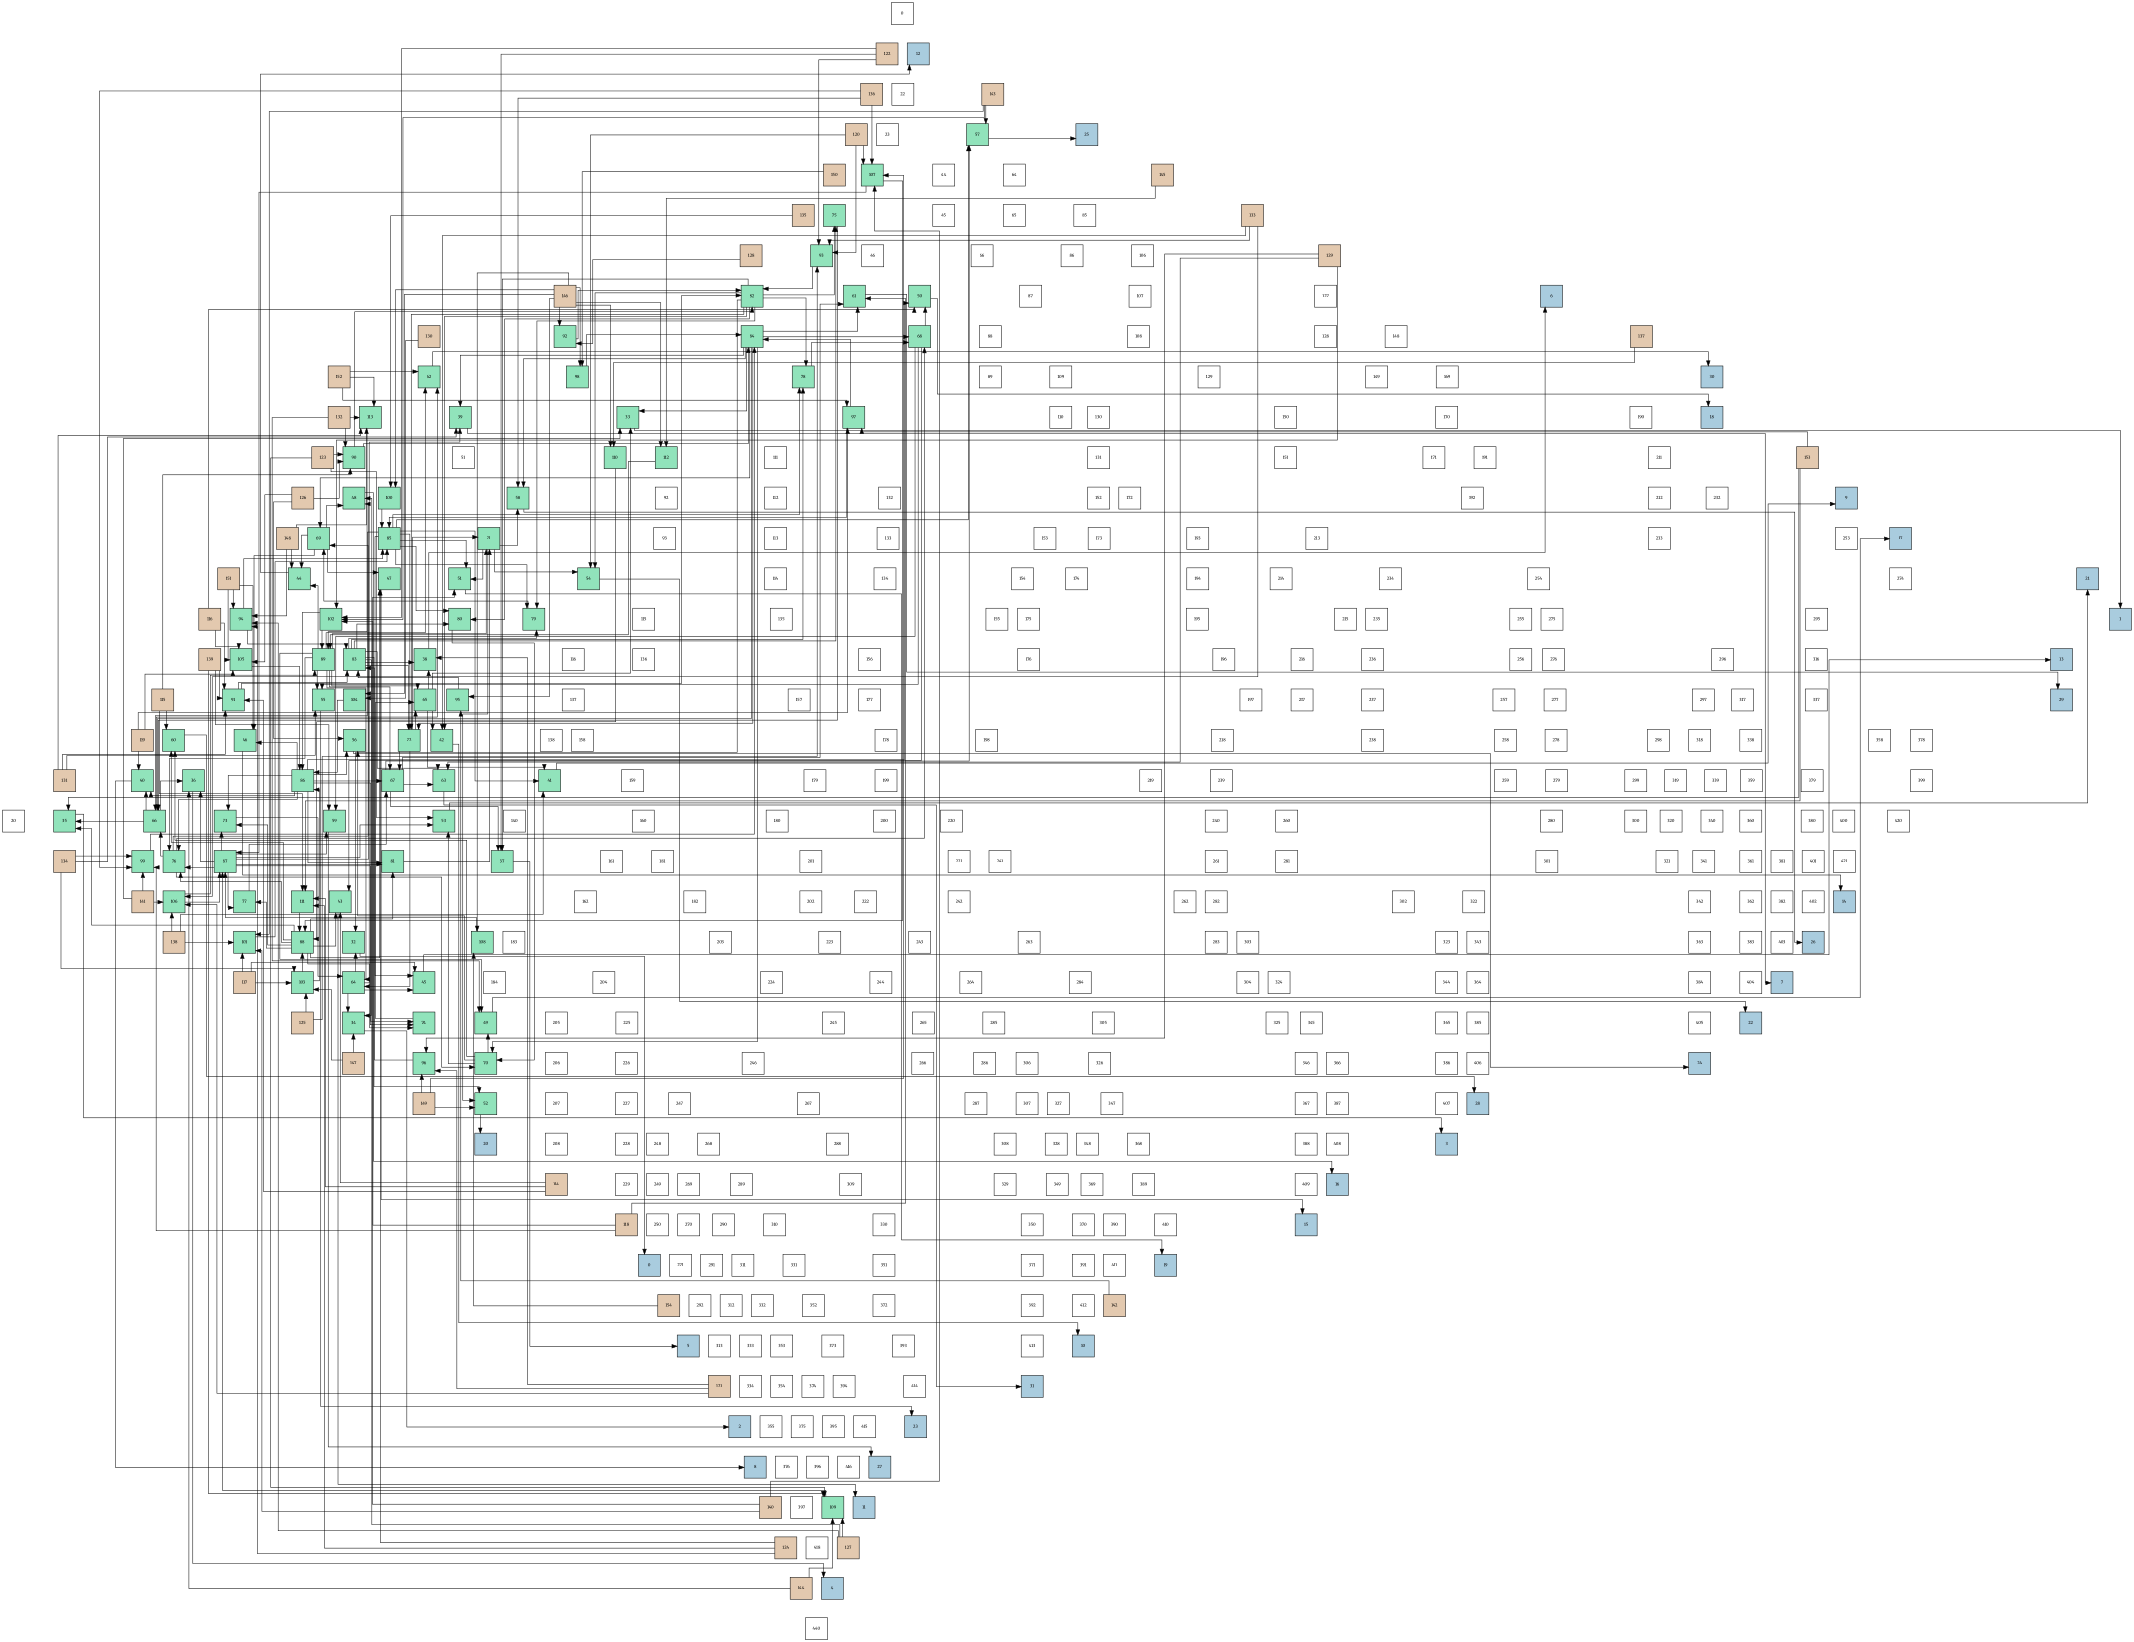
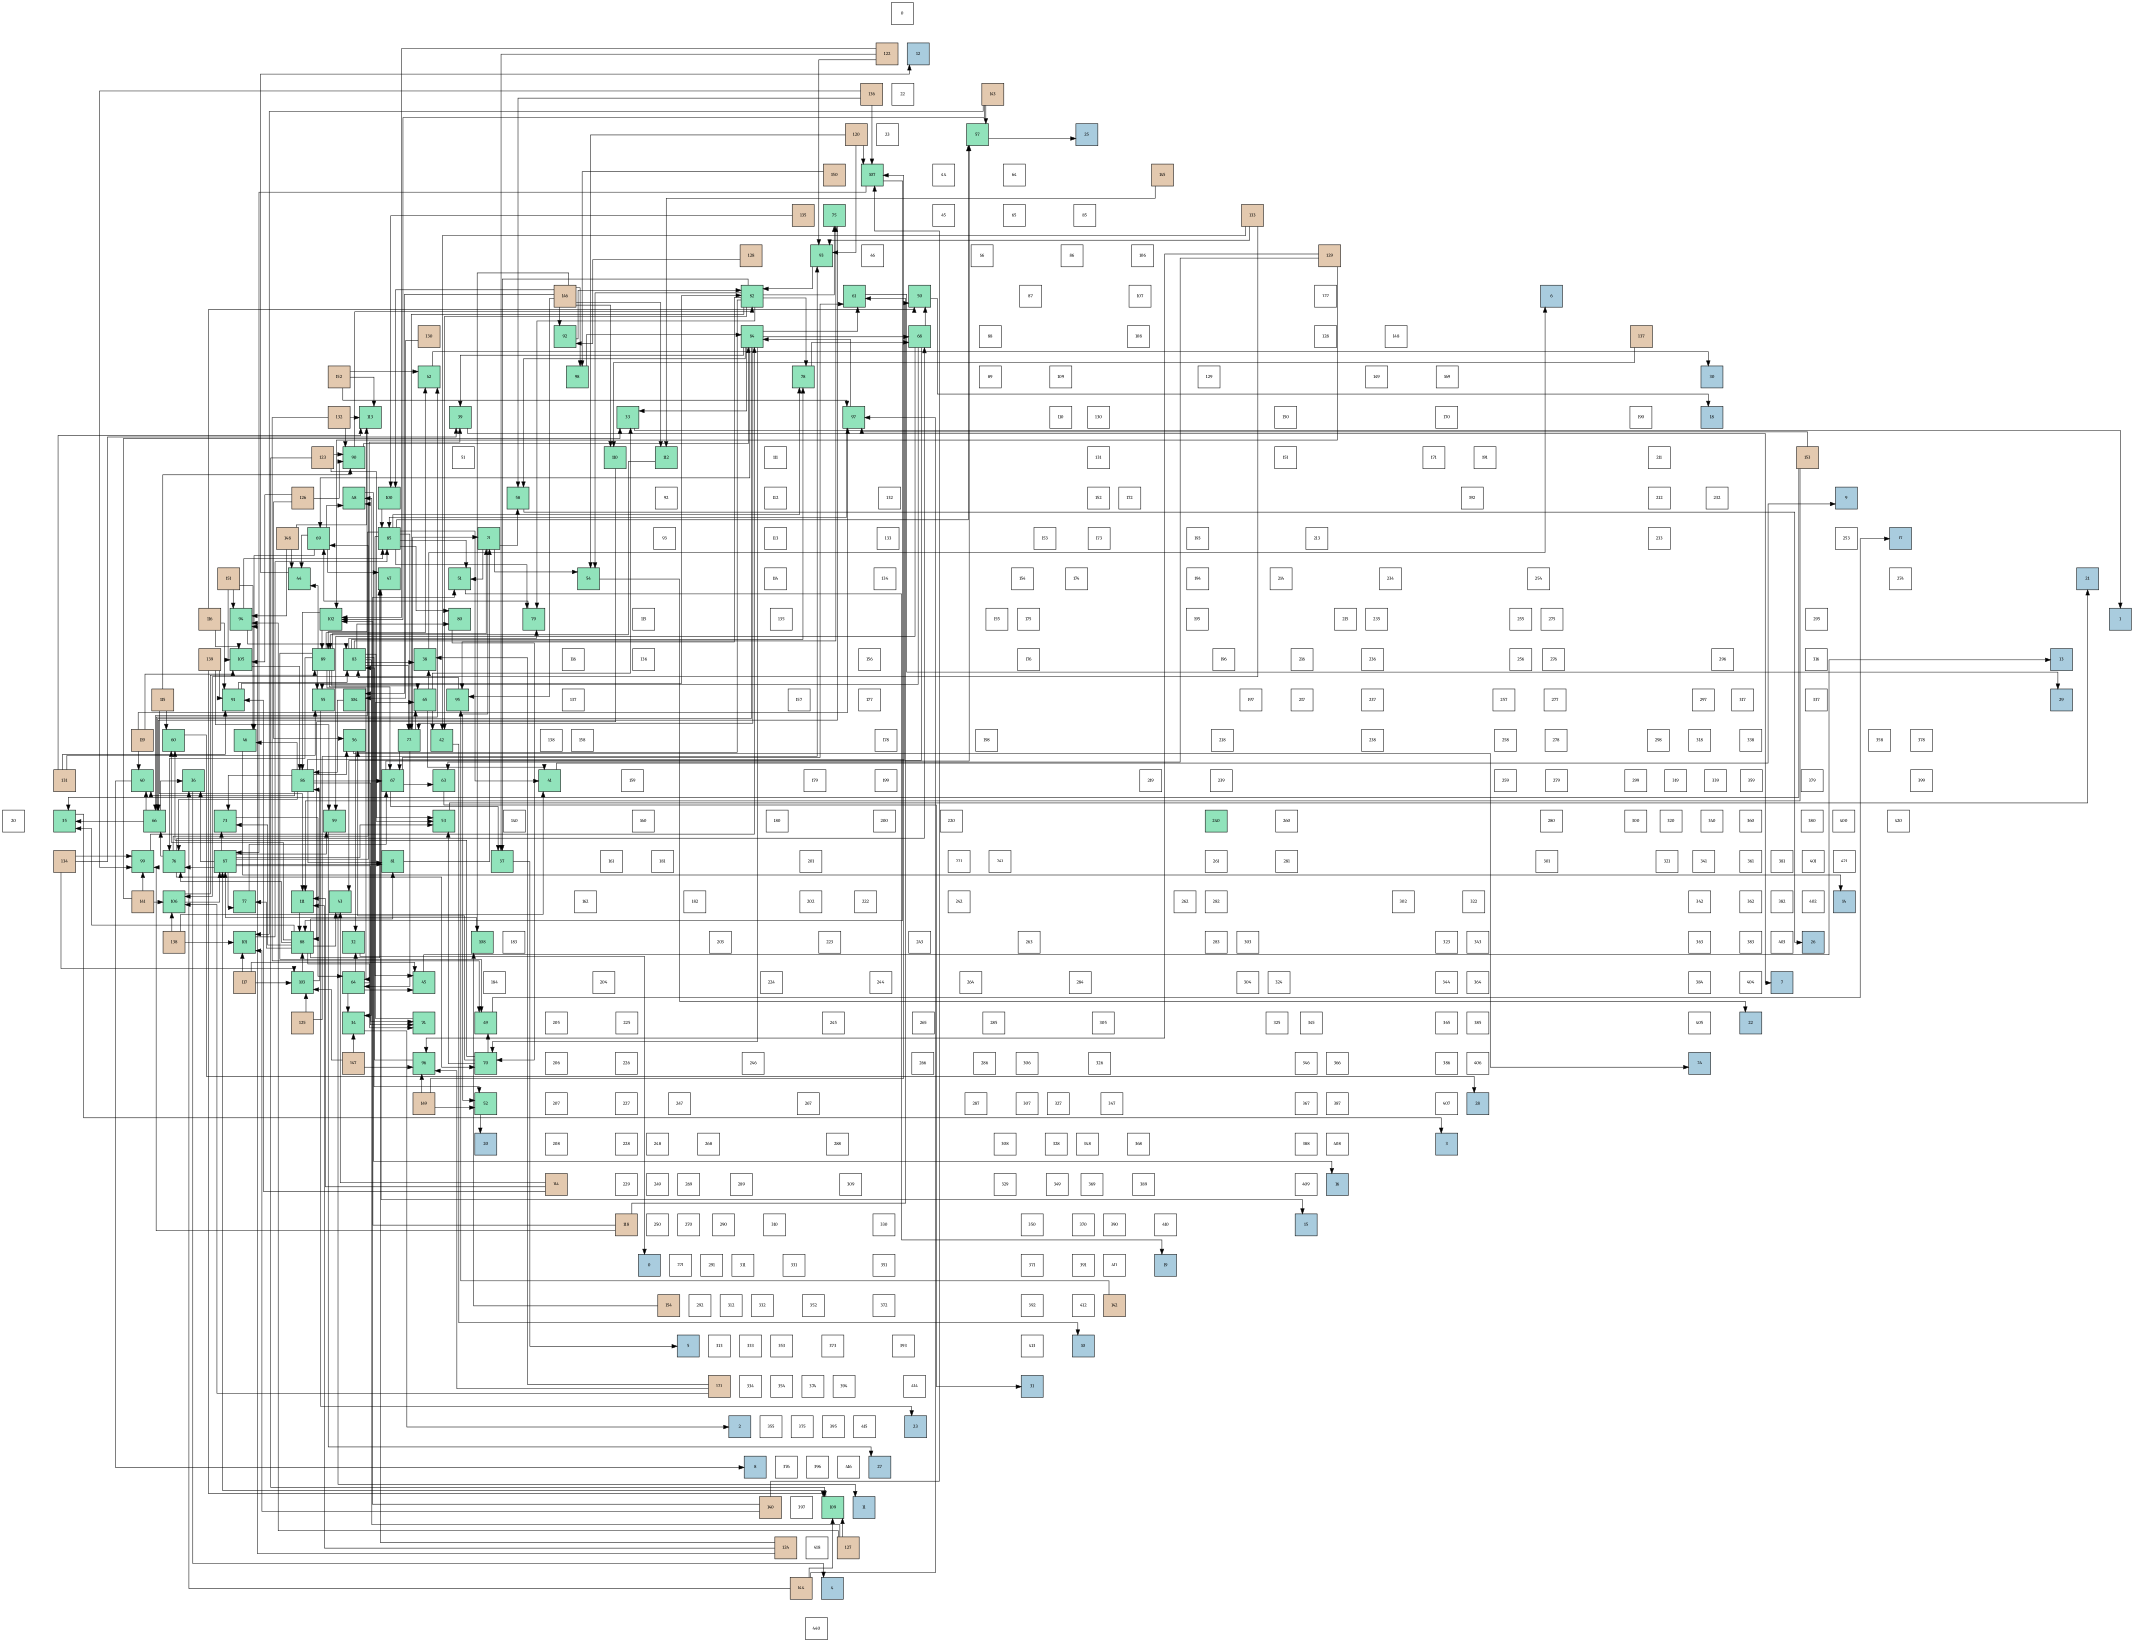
(505, 355) -> (734, 623)
(391, 768) -> (376, 758)
none -> (935, 791)
(1216, 821) -> (1216, 821)
none -> (386, 1067)
